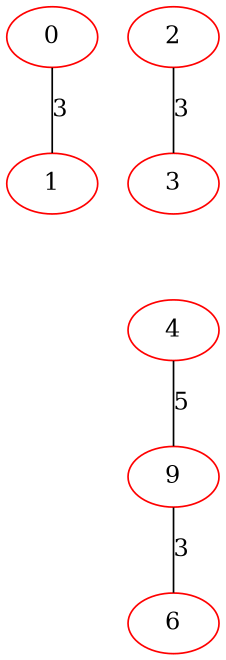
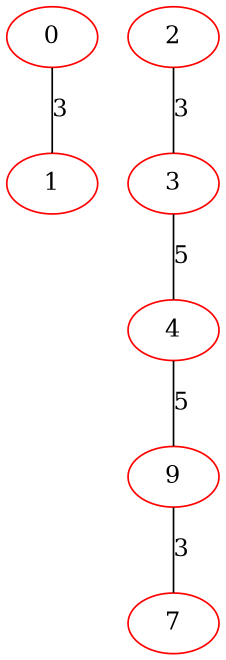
none -> (174, 257)
(174, 623) -> (174, 623)
